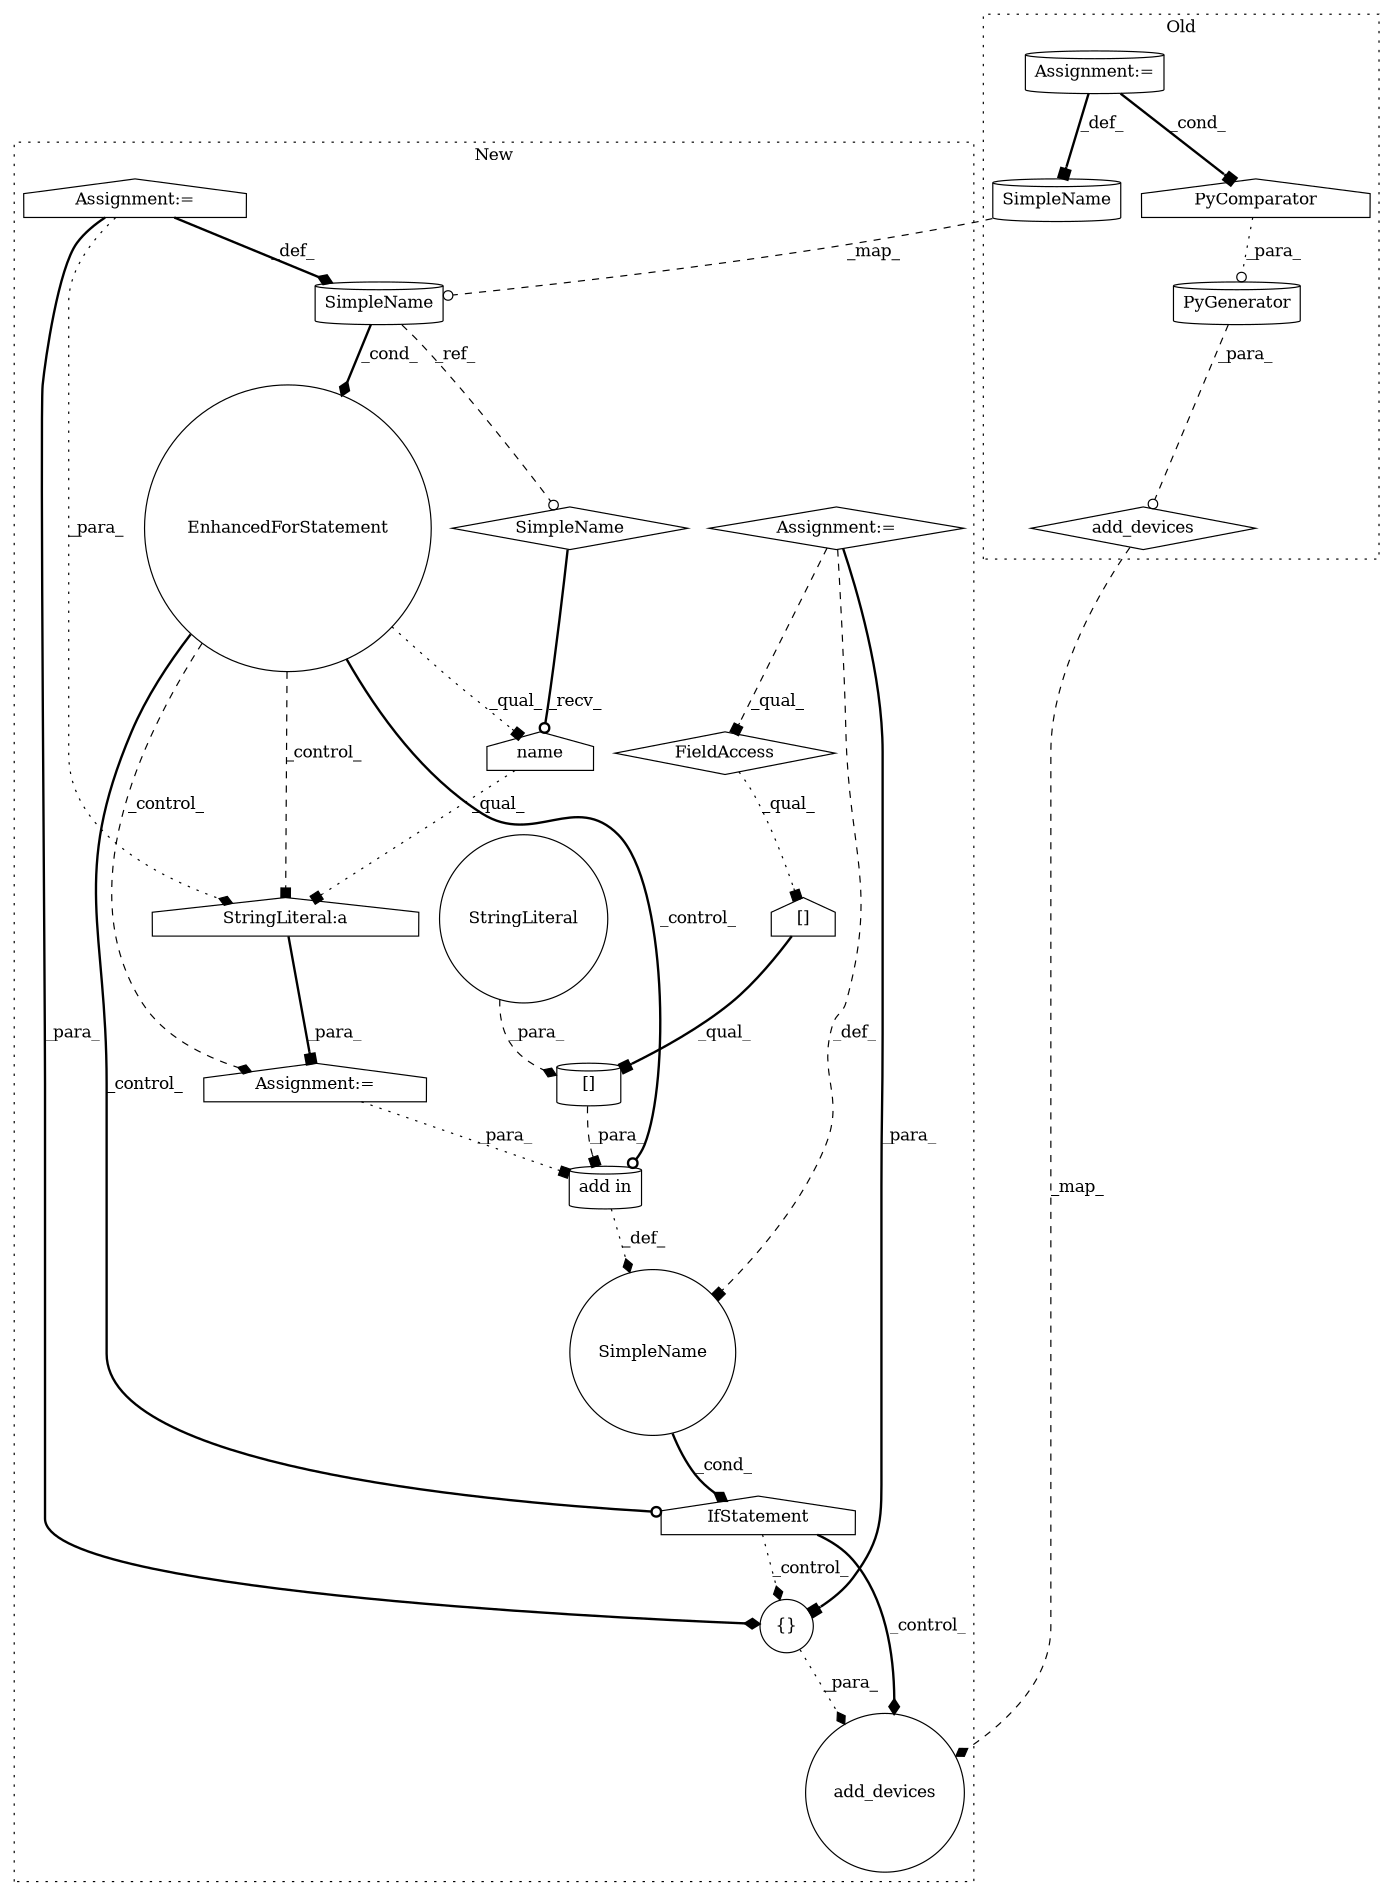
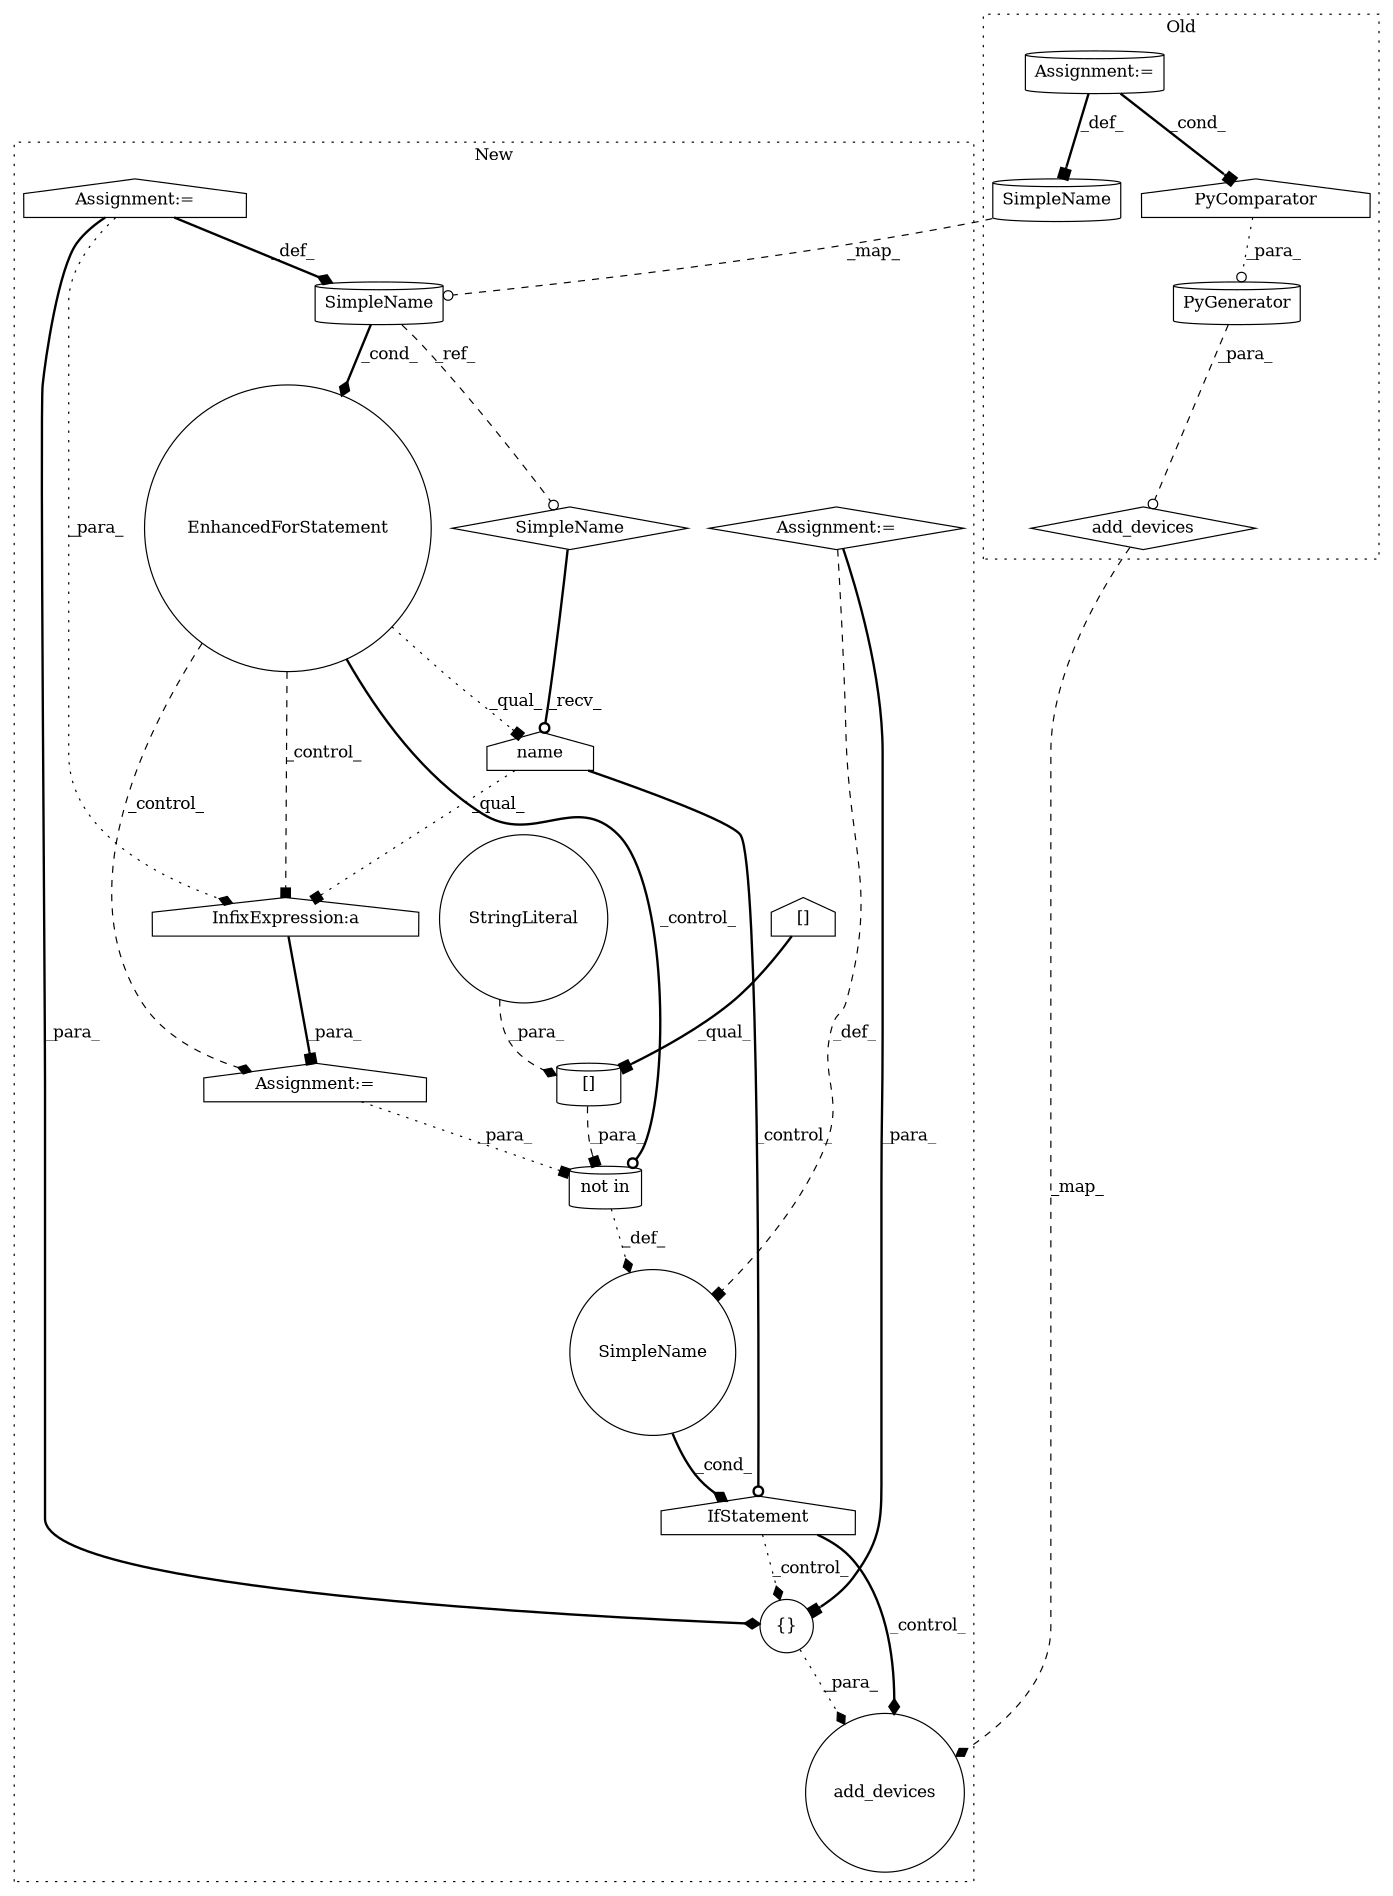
(725, 753) -> none
(286, 919) -> (286, 919)
(605, 1188) -> (605, 1188)
(107, 1278) -> (756, 1077)
